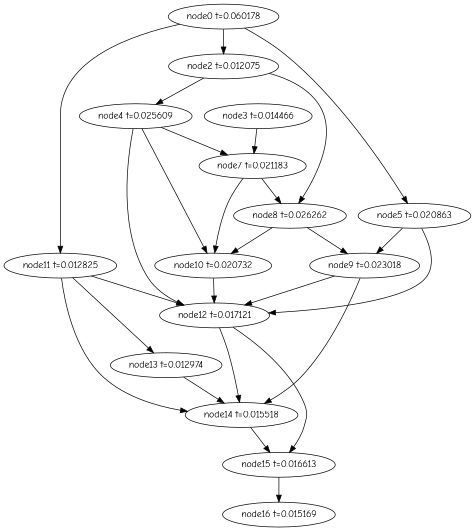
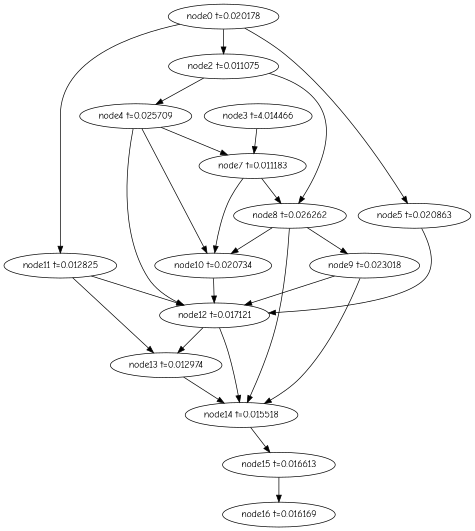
(224, 17) -> (224, 17)
(224, 66) -> (224, 66)
(136, 116) -> (136, 116)
(258, 116) -> (258, 116)
(253, 166) -> (253, 166)
(392, 238) -> none
(213, 266) -> (213, 266)
(95, 368) -> (278, 319)
(289, 378) -> (193, 338)
(279, 515) -> (279, 515)
